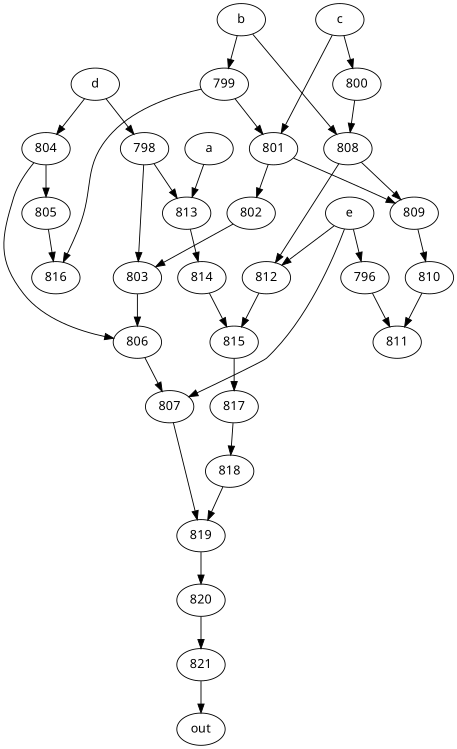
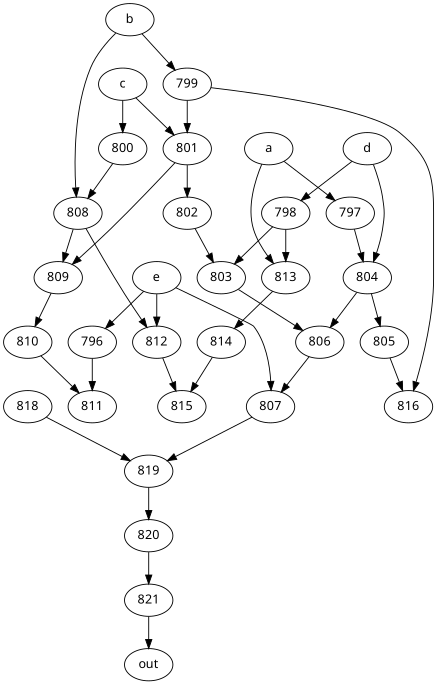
none -> (350, 213)
(234, 407) -> none
